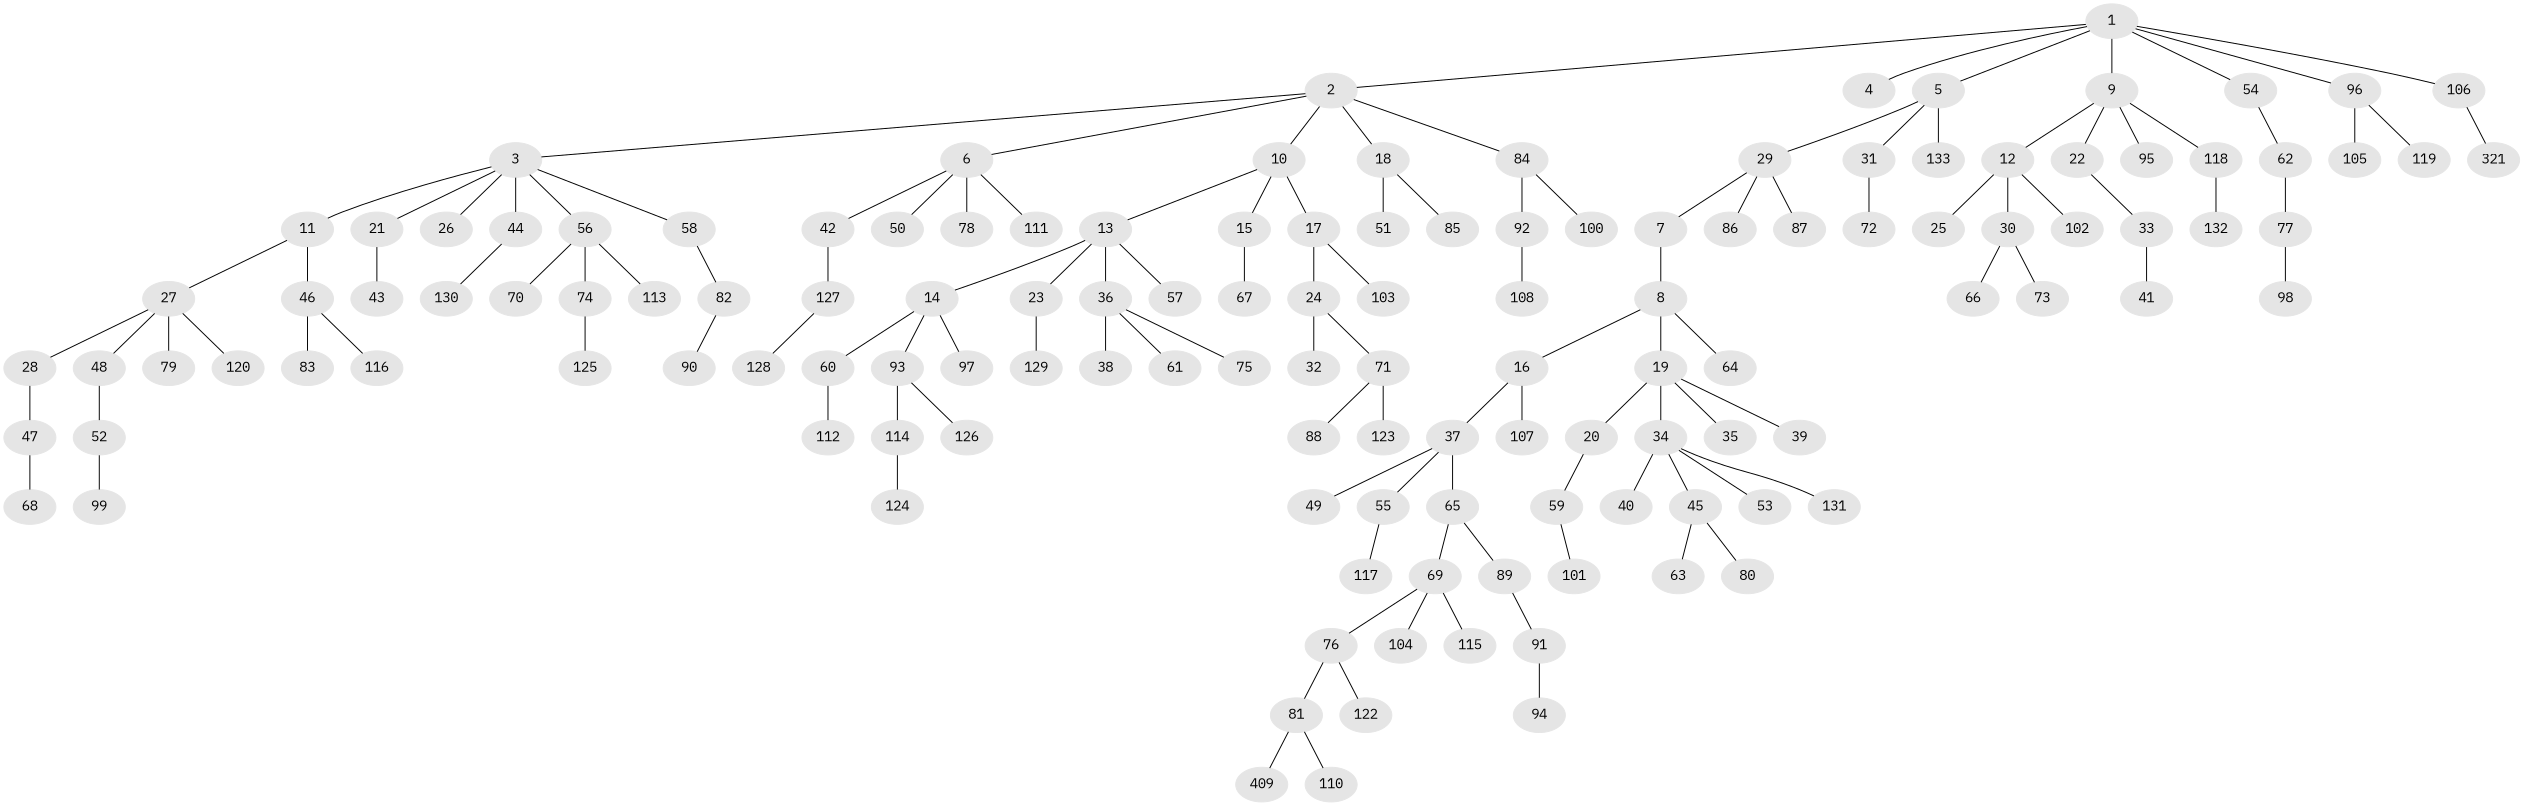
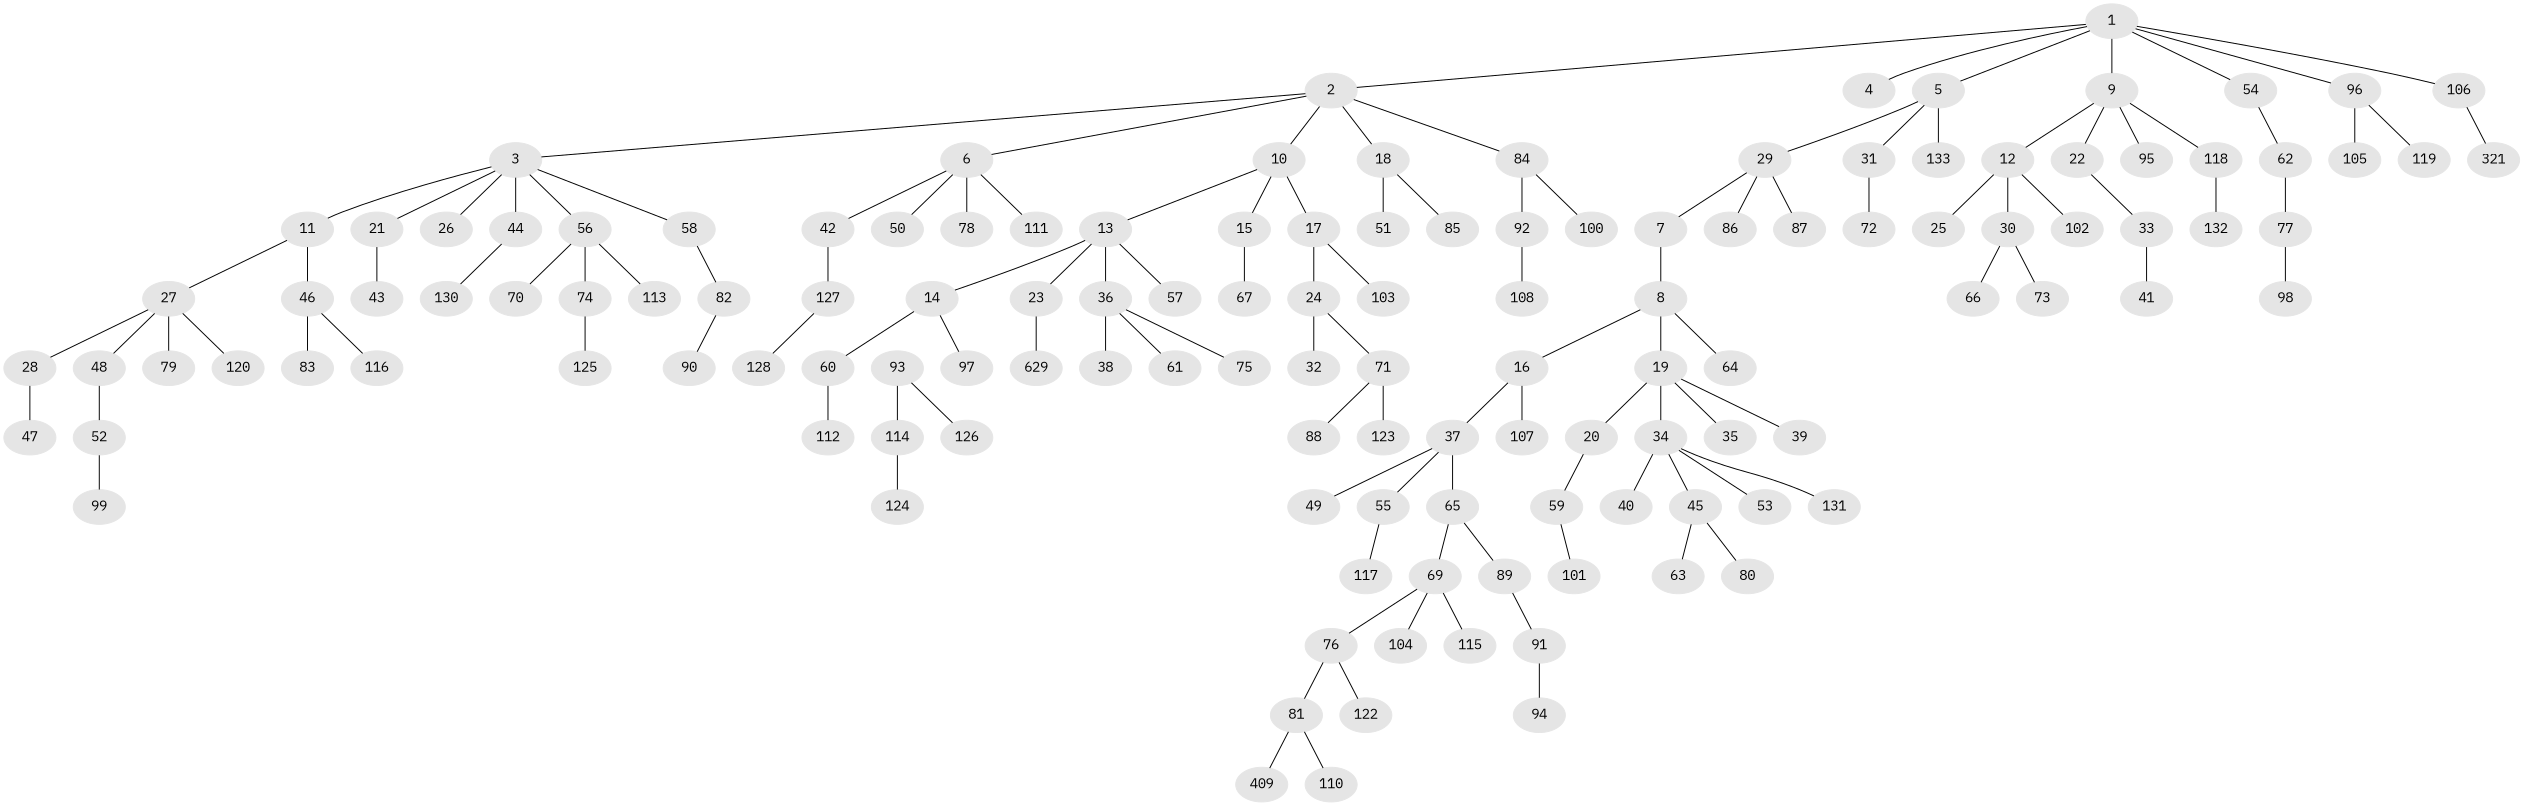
(915, 334) -> none
(1036, 368) -> (1036, 368)
(30, 507) -> none
